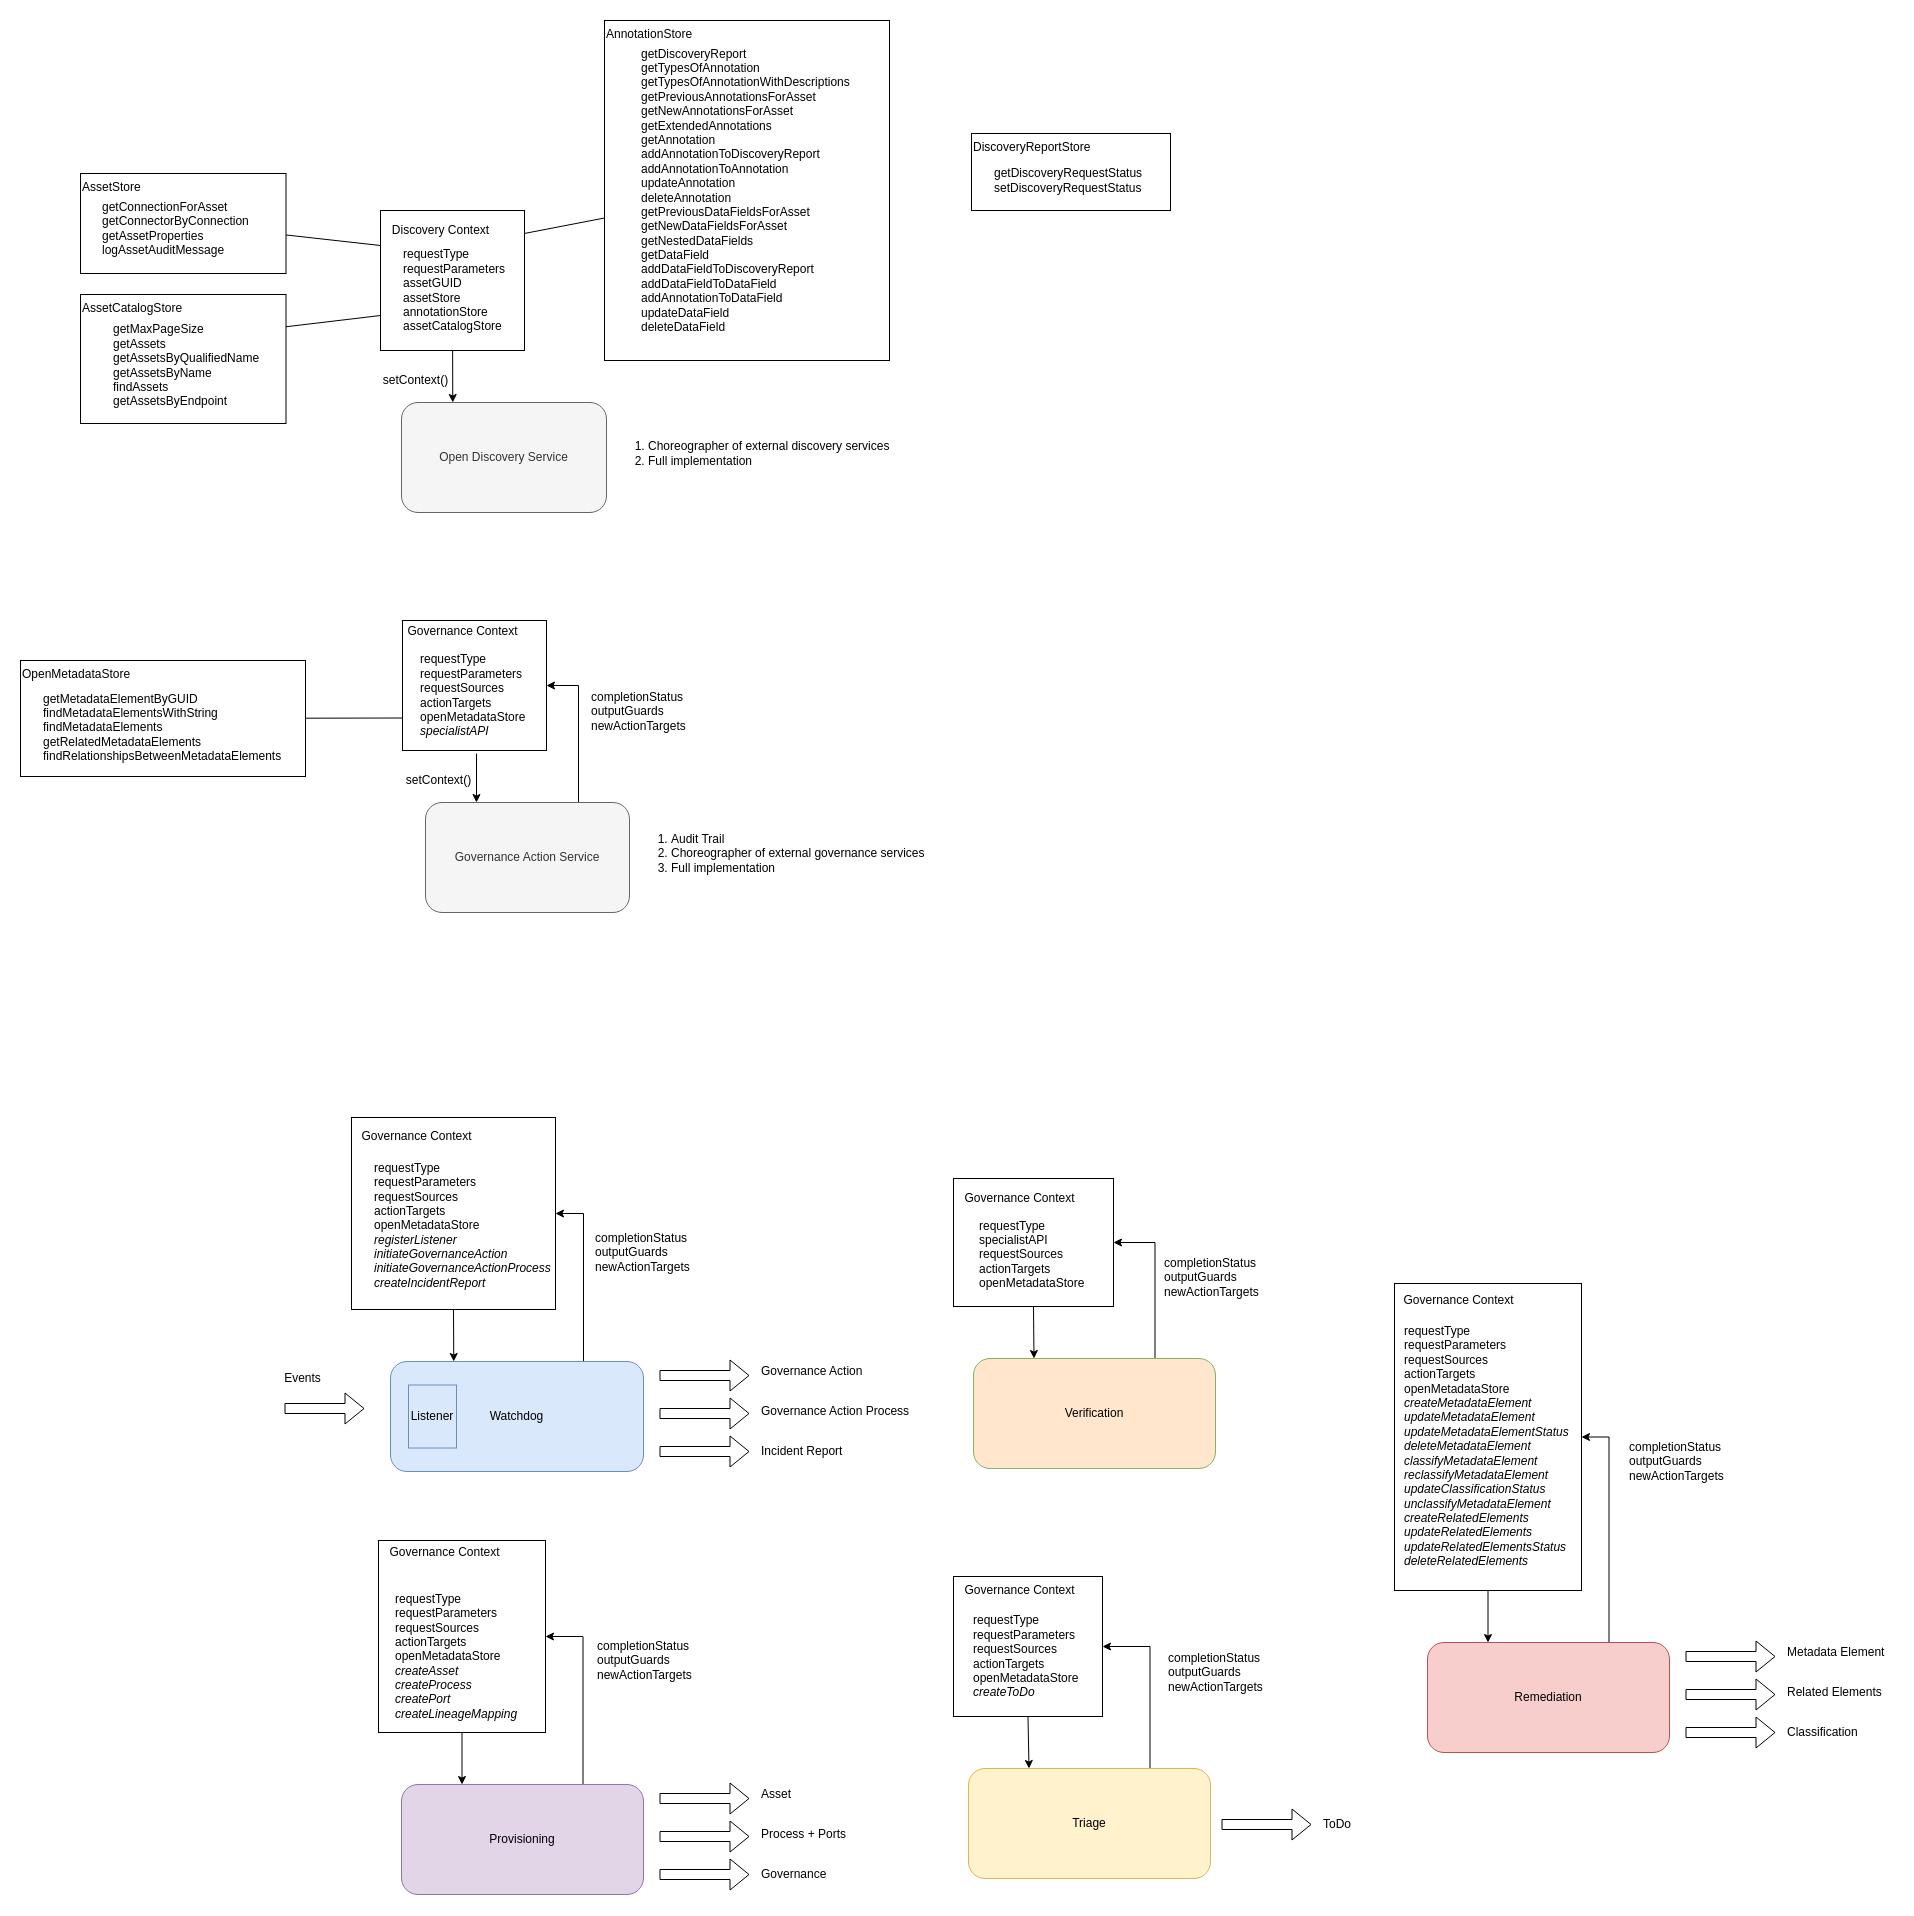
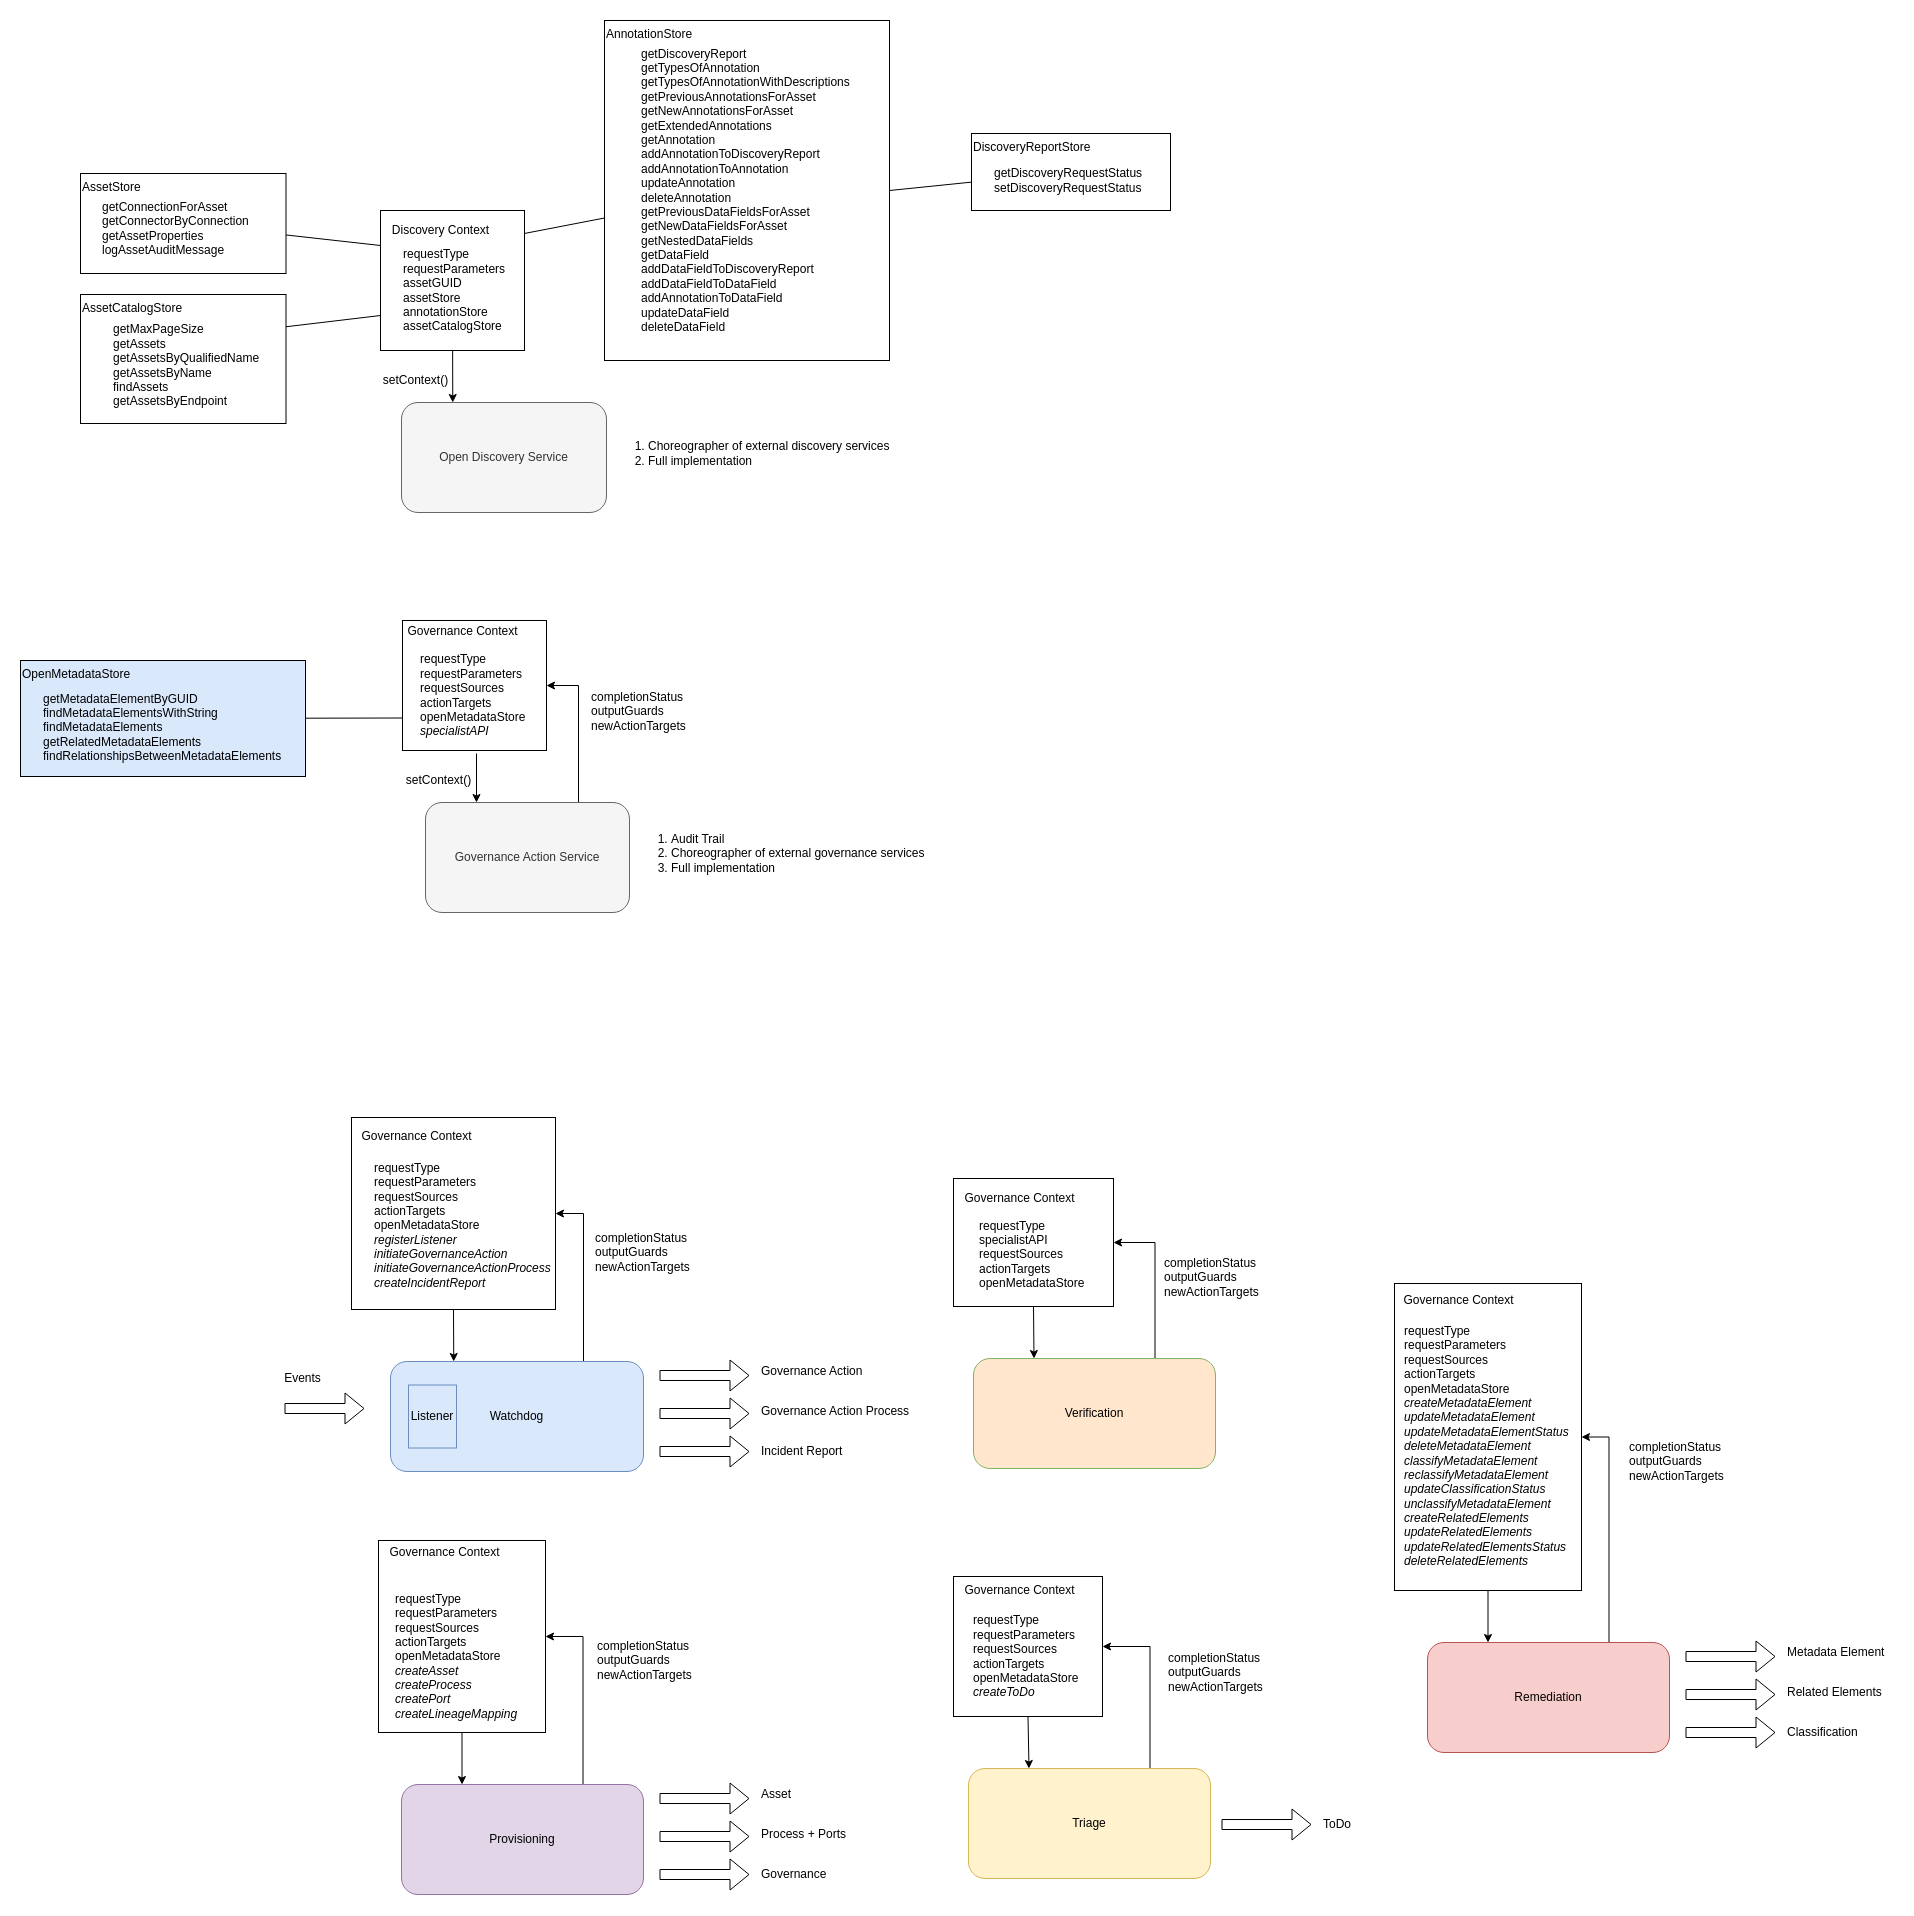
none -> (931, 186)
(163, 719) -> (163, 719)
